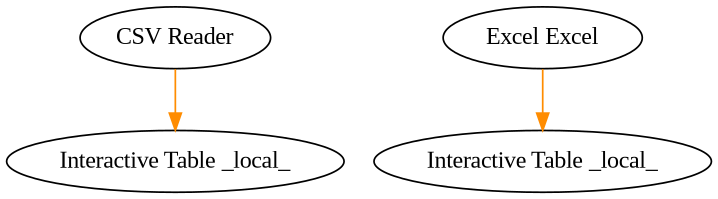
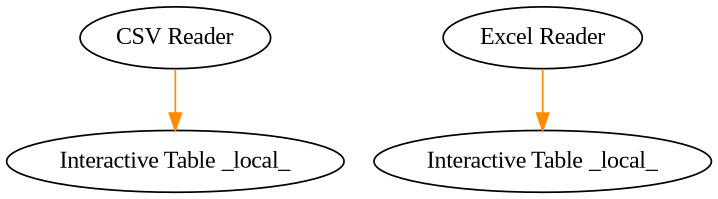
(543, 38) -> (543, 38)
